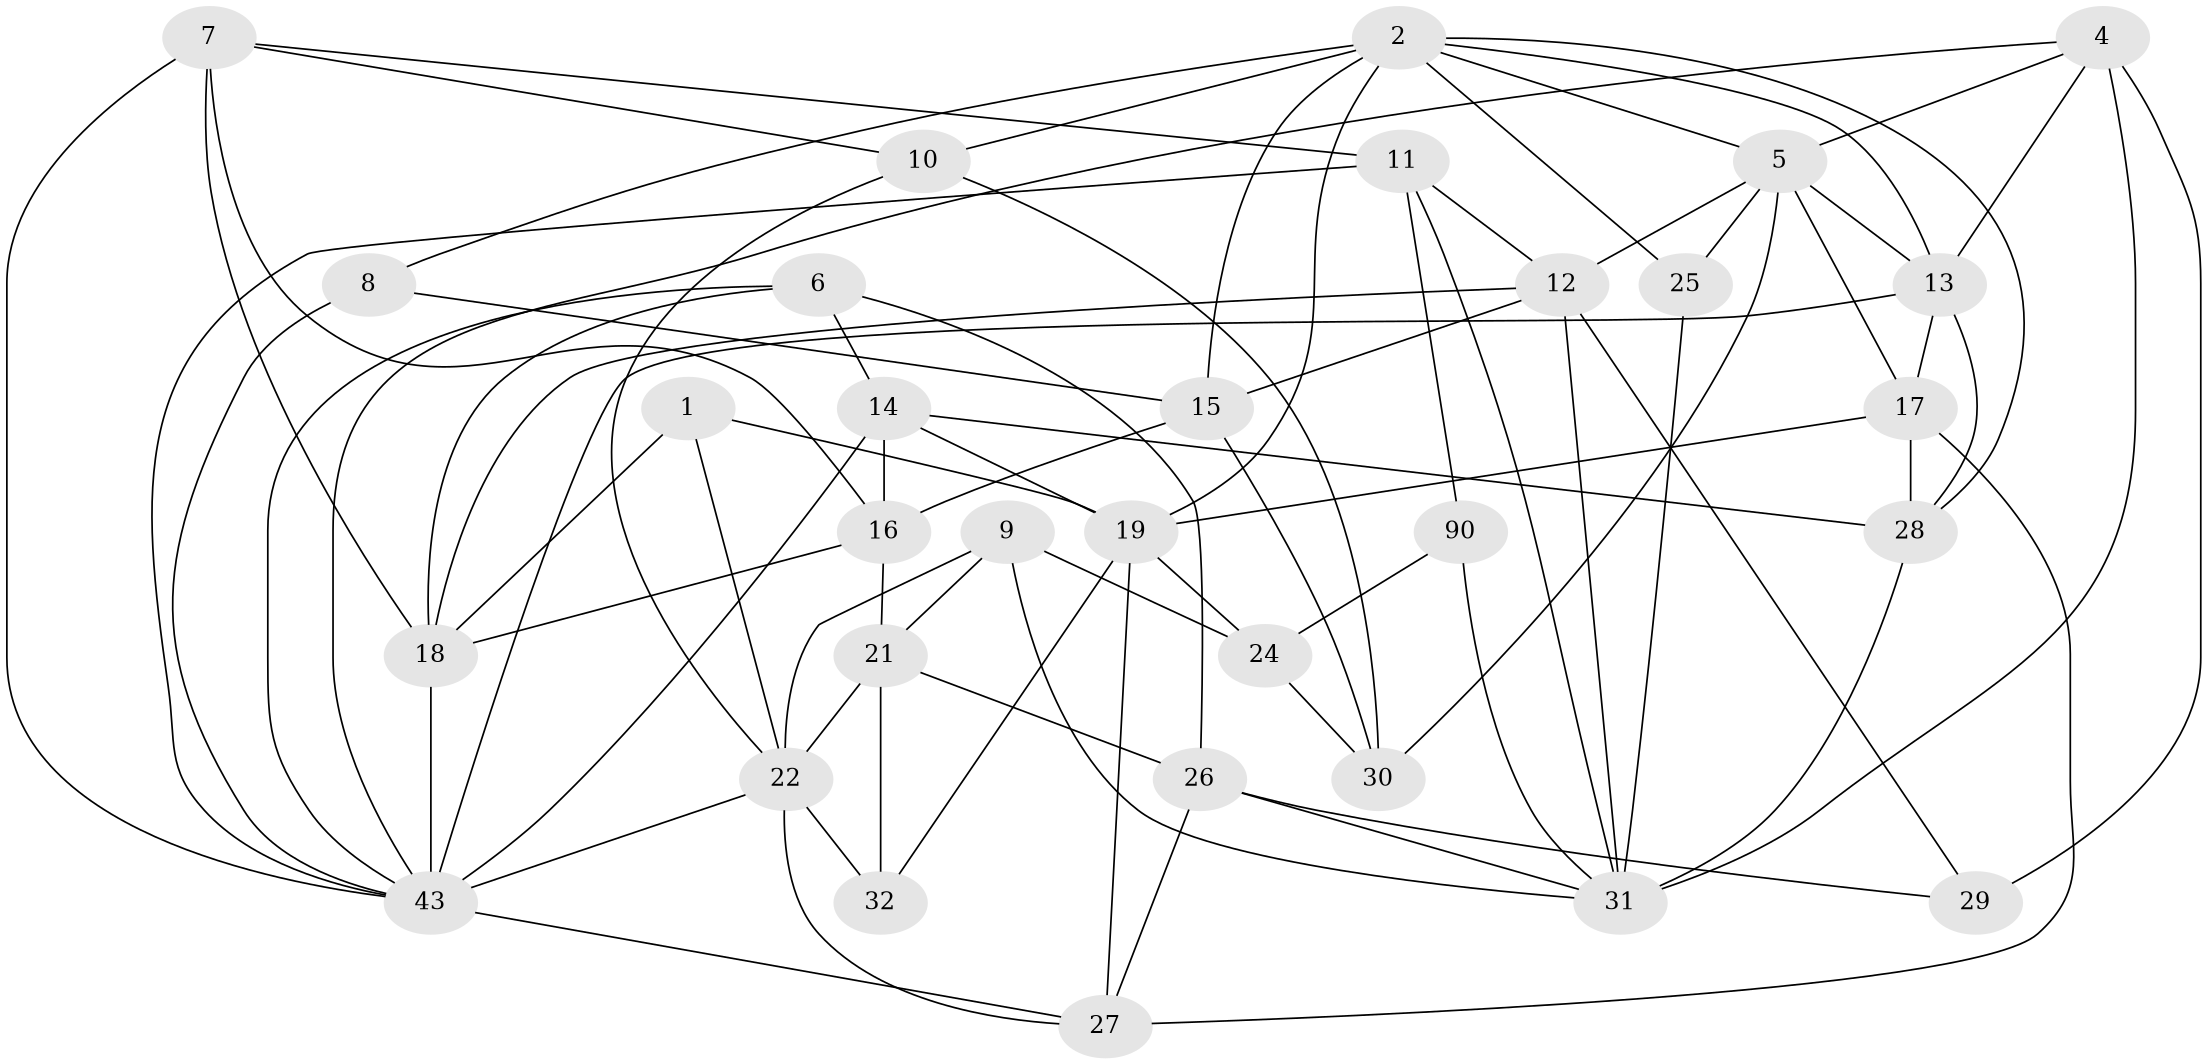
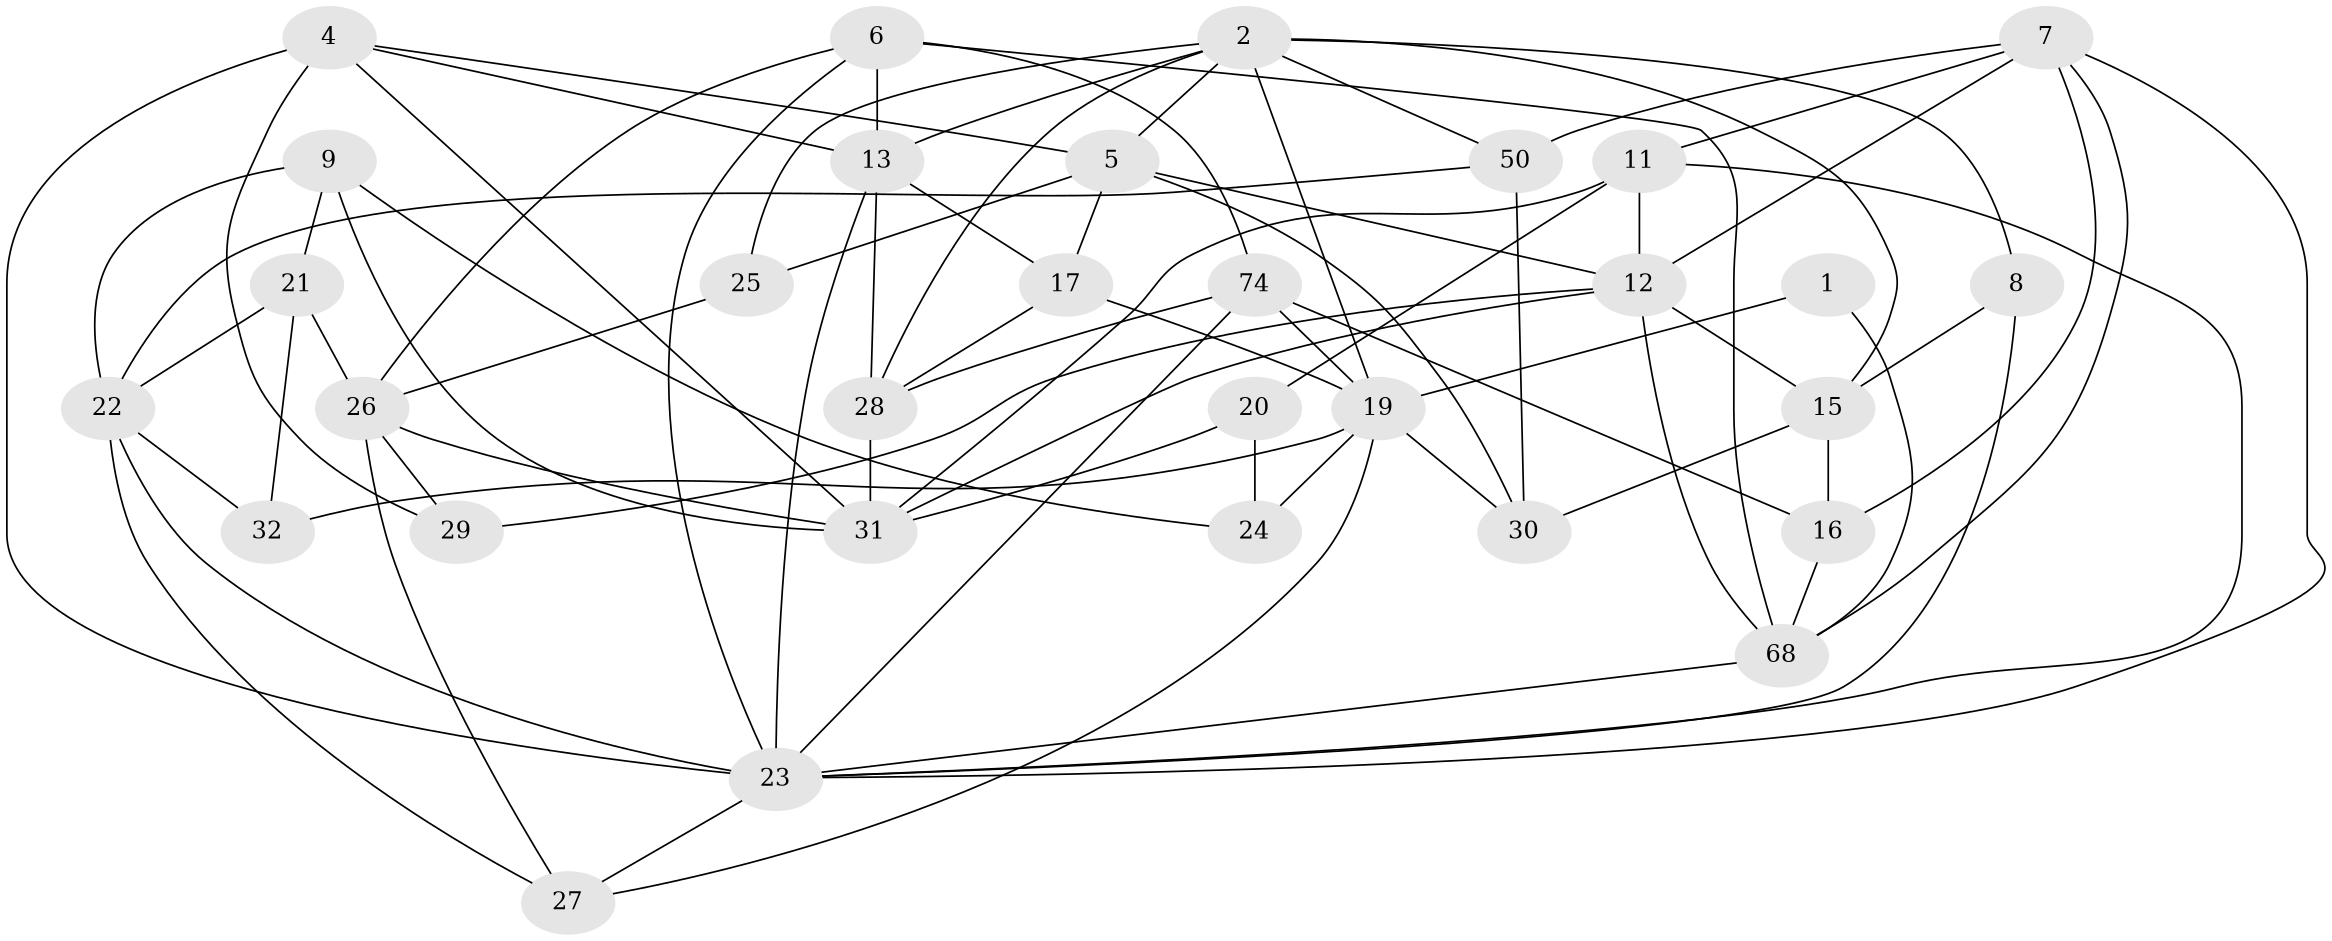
(924, 161) -> (1516, 161)
none -> (1843, 161)
(1860, 223) -> (877, 91)
(884, 409) -> (1255, 285)
(1461, 532) -> (1255, 409)
(883, 582) -> none
(735, 586) -> none
(1656, 594) -> (555, 347)
(431, 656) -> (1782, 656)
(1322, 718) -> (1451, 470)
(431, 903) -> (776, 779)
(1874, 975) -> none
